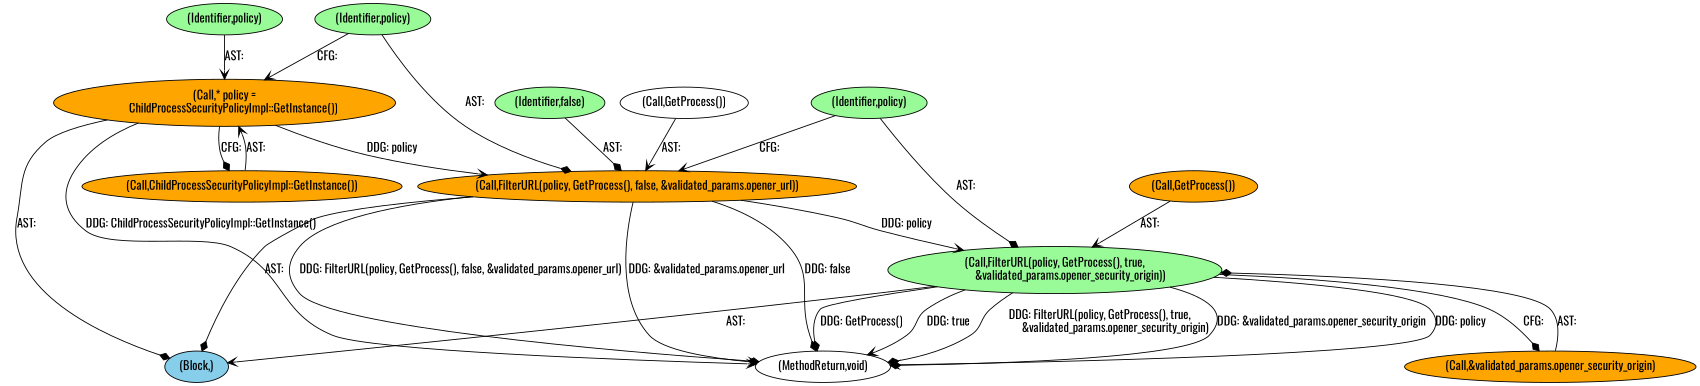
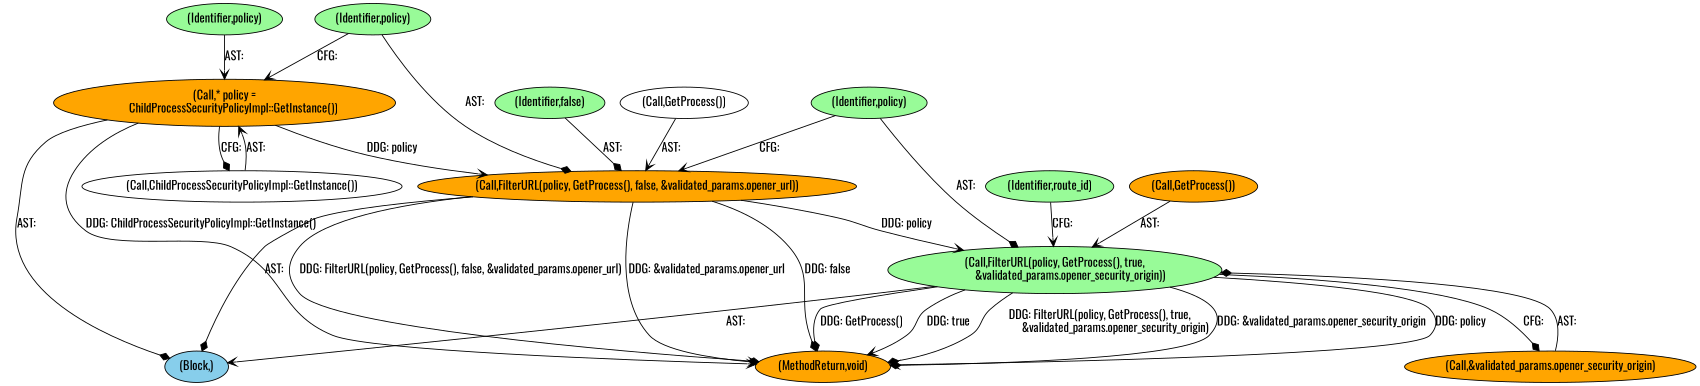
(242, 186) -> (242, 186)
none -> (1050, 186)
(823, 367) -> (823, 367)
